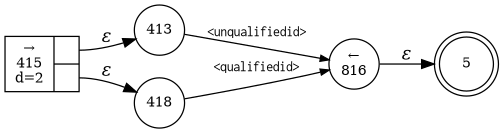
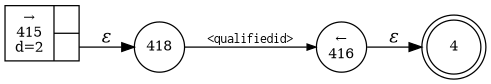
(159, 30) -> none
(354, 64) -> (342, 47)
(466, 64) -> (454, 47)
